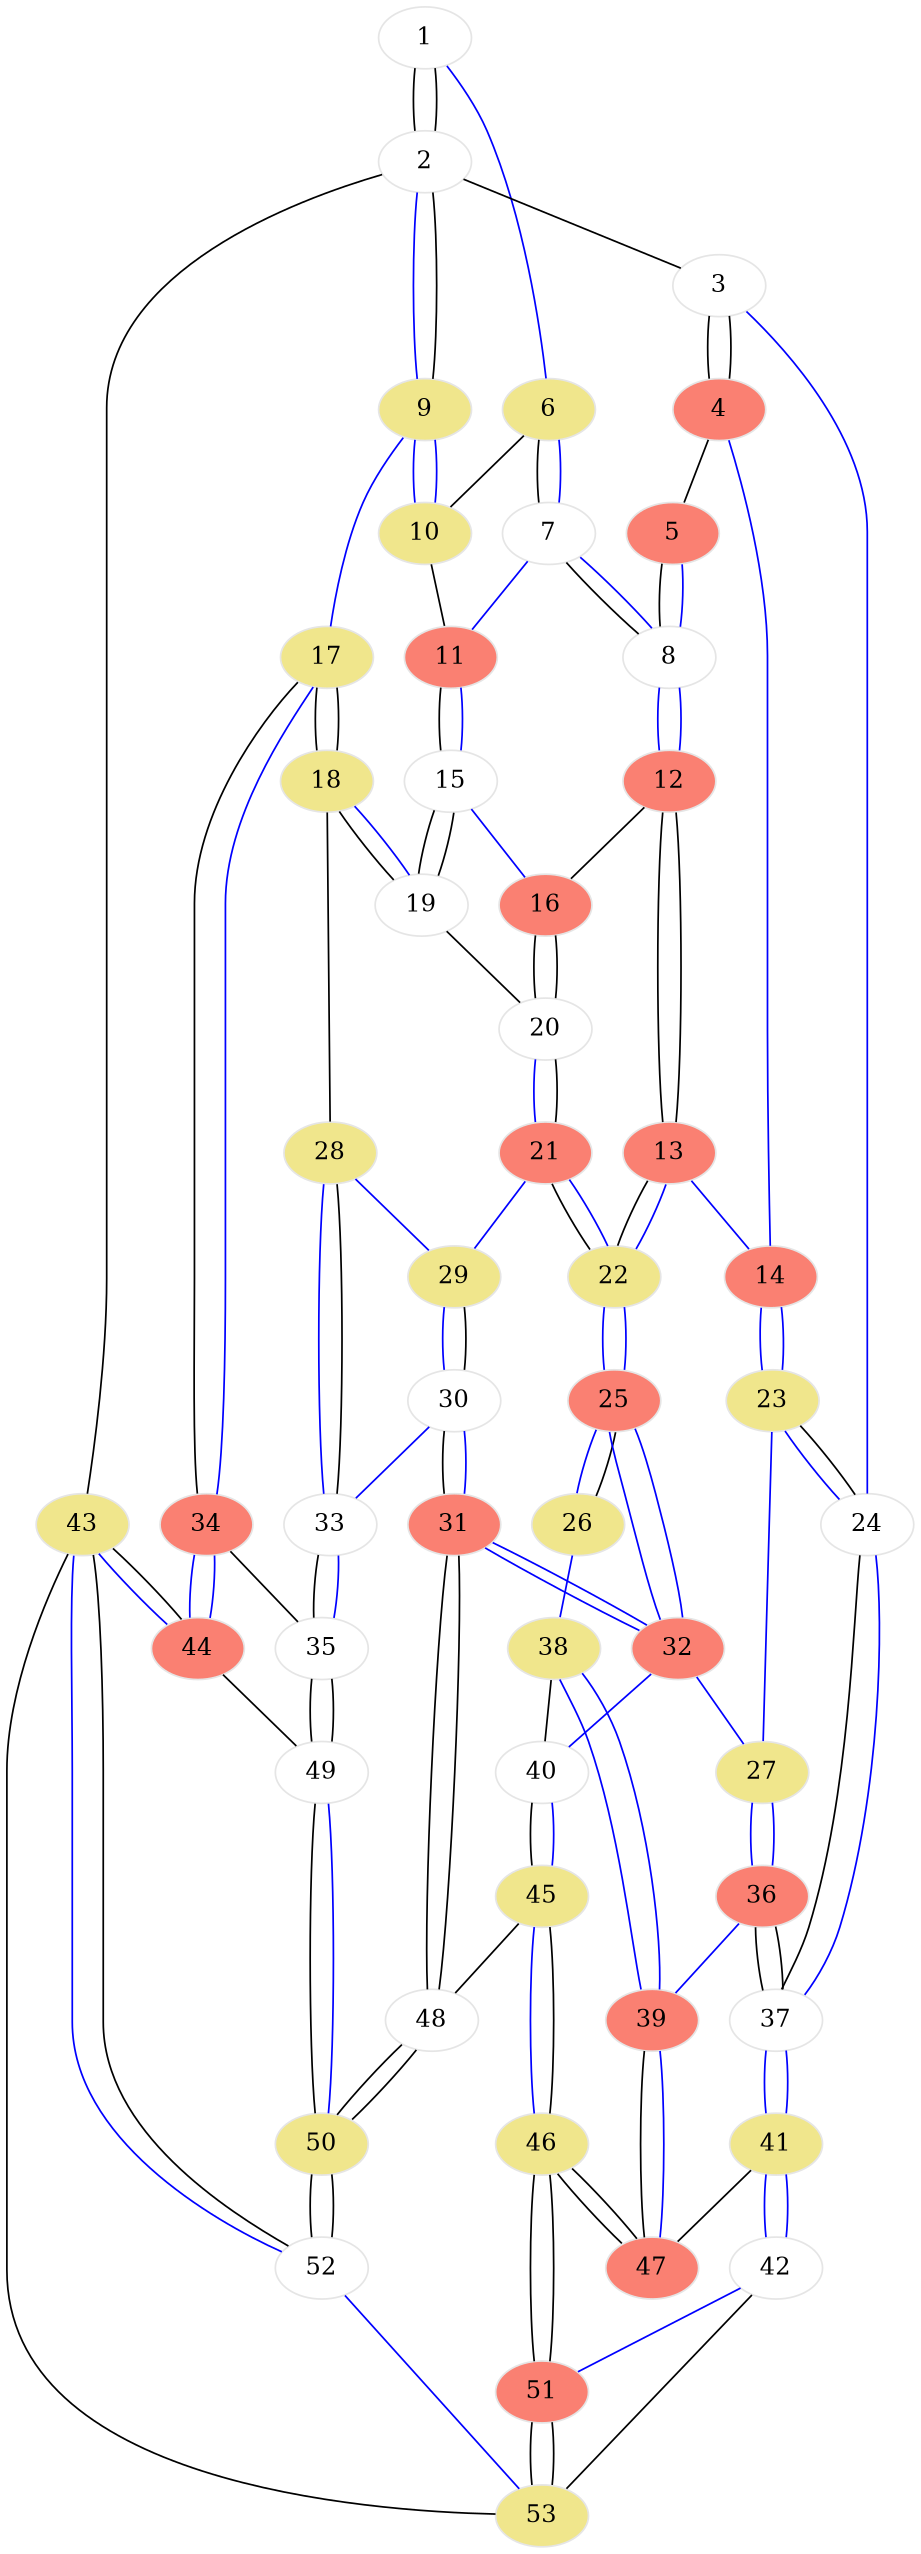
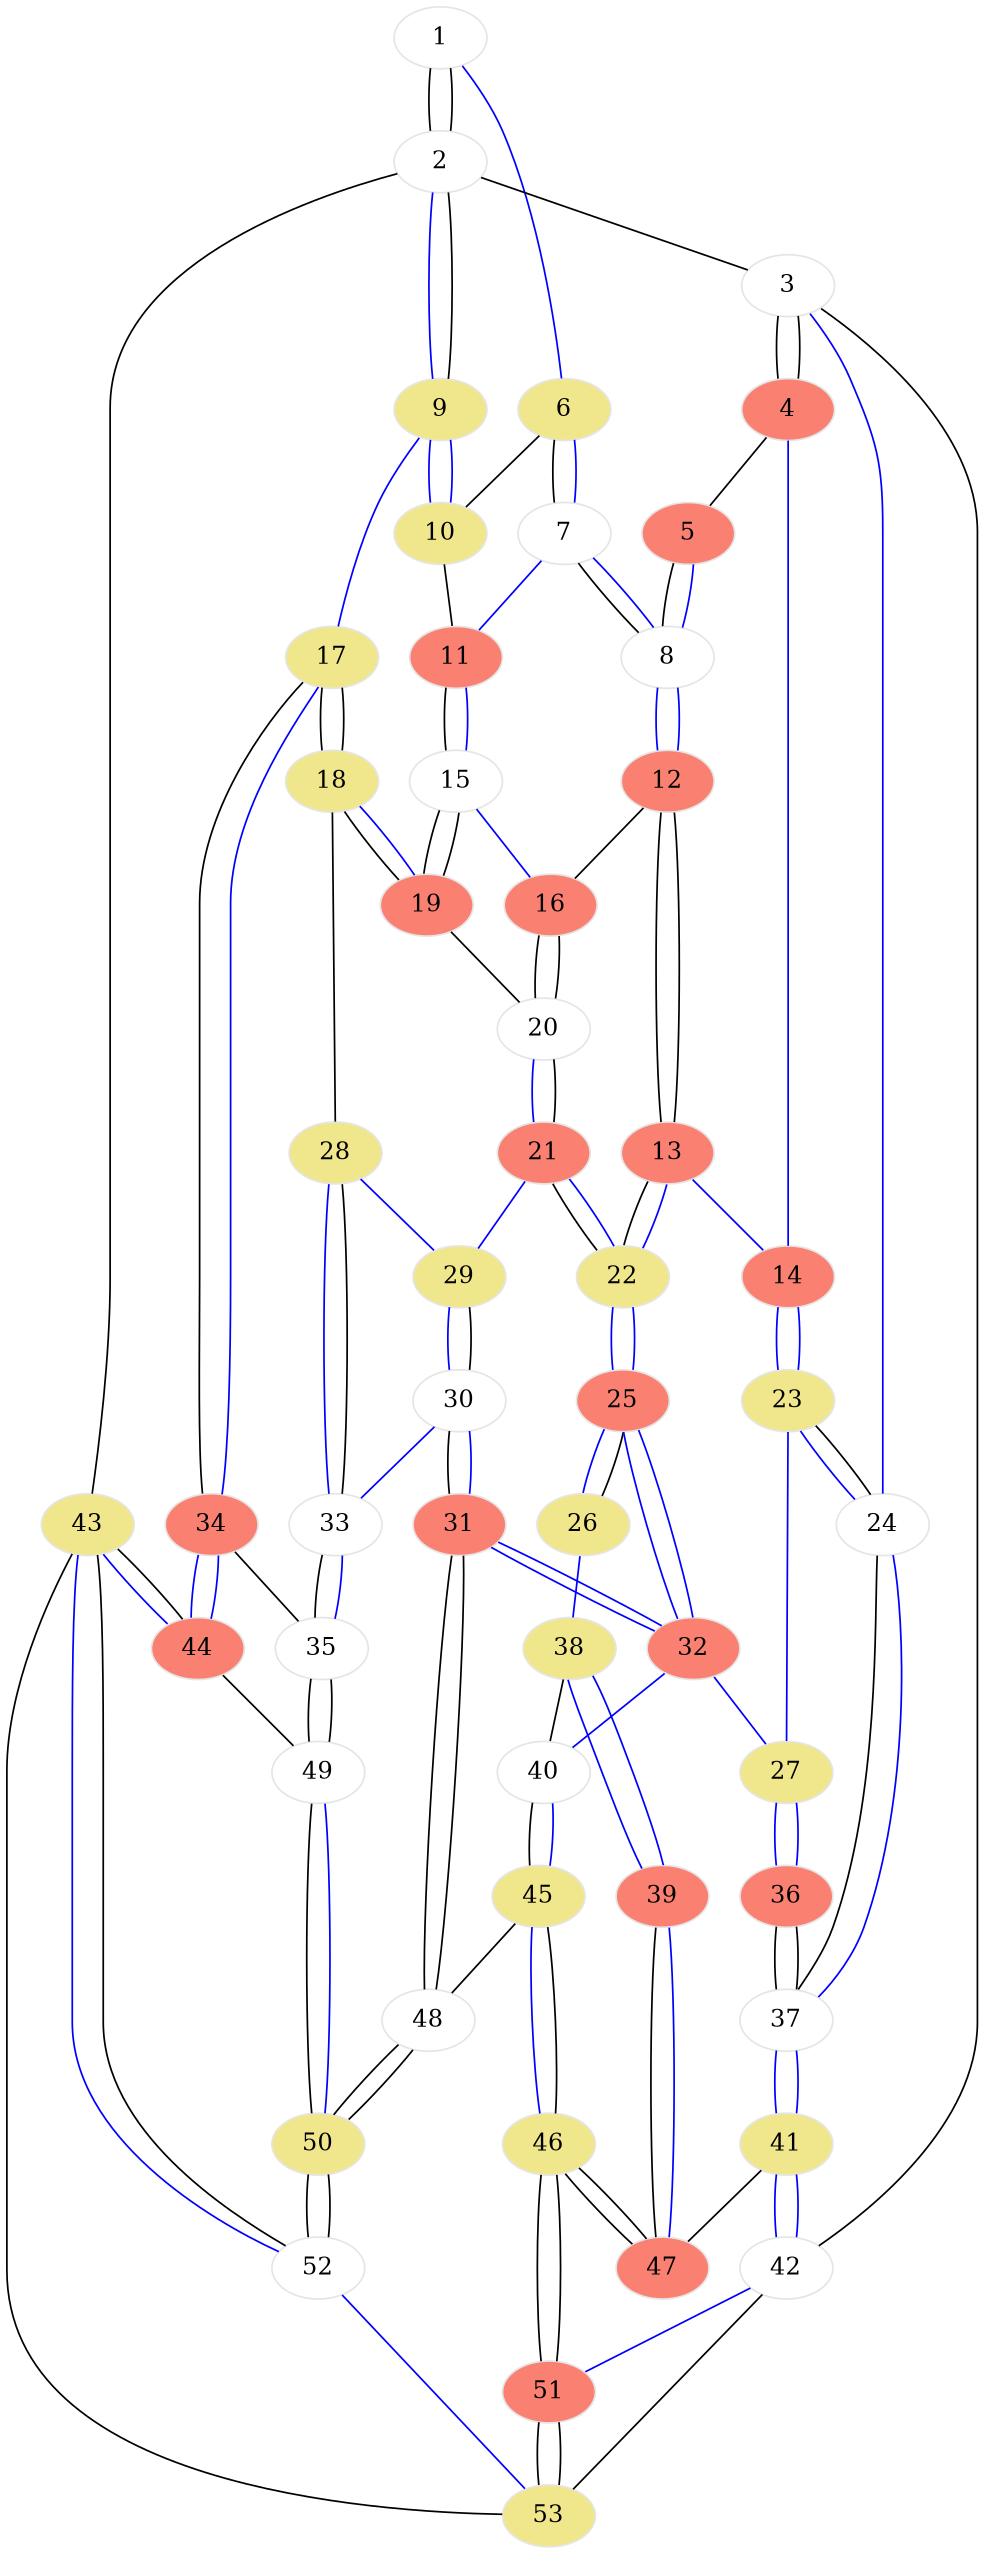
(422, 905) -> (427, 905)
none -> (977, 1278)
(707, 1958) -> none
